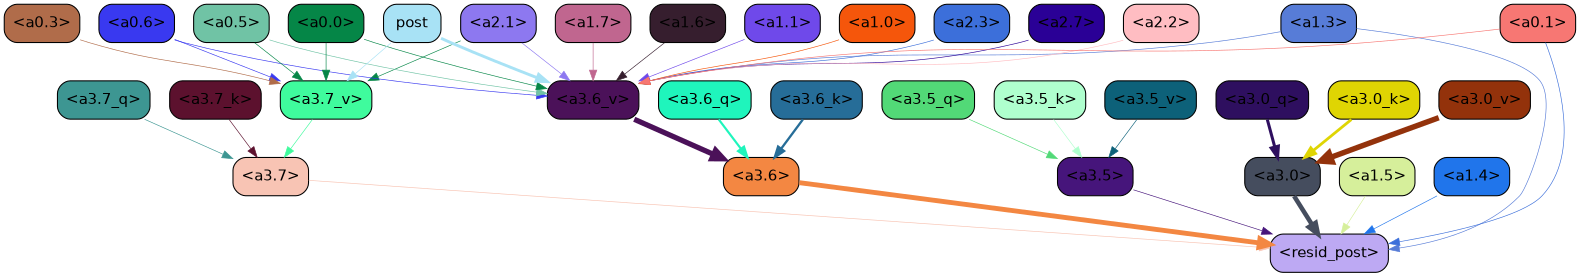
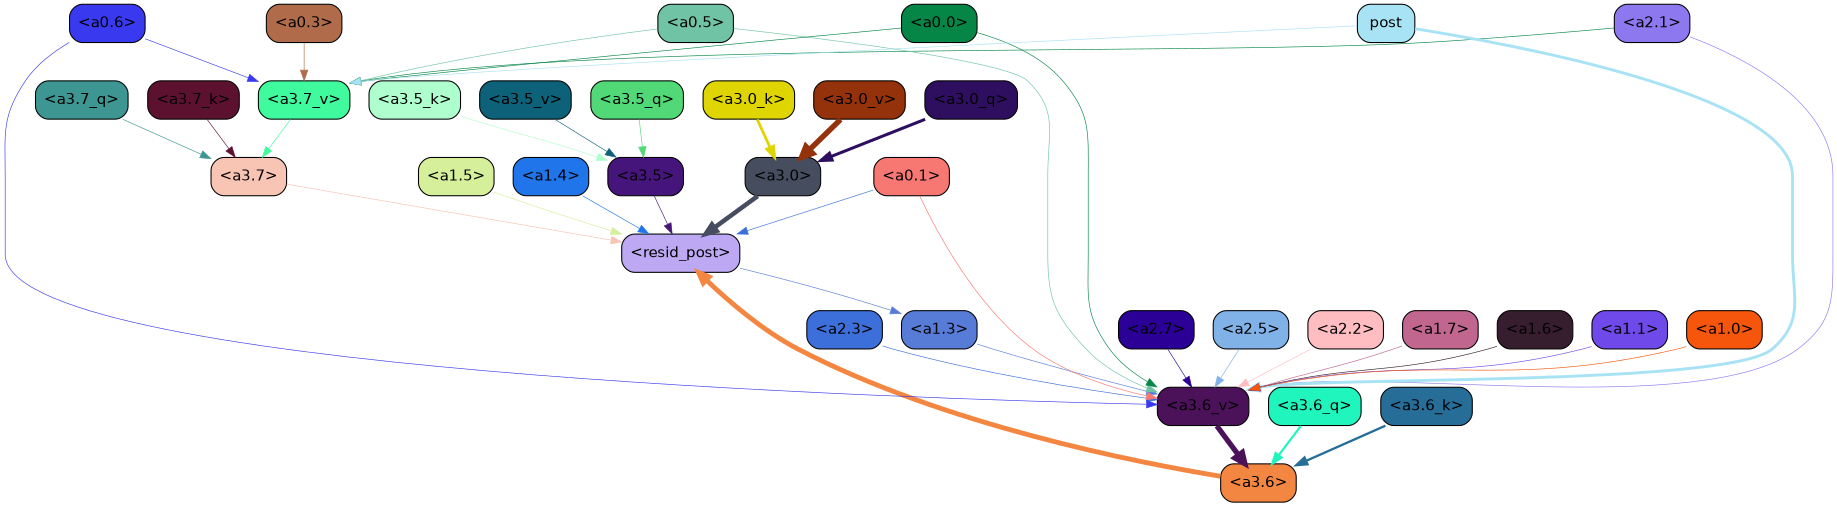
(270, 55) -> (508, 51)
(1546, 110) -> (816, 288)
none -> (1251, 330)
